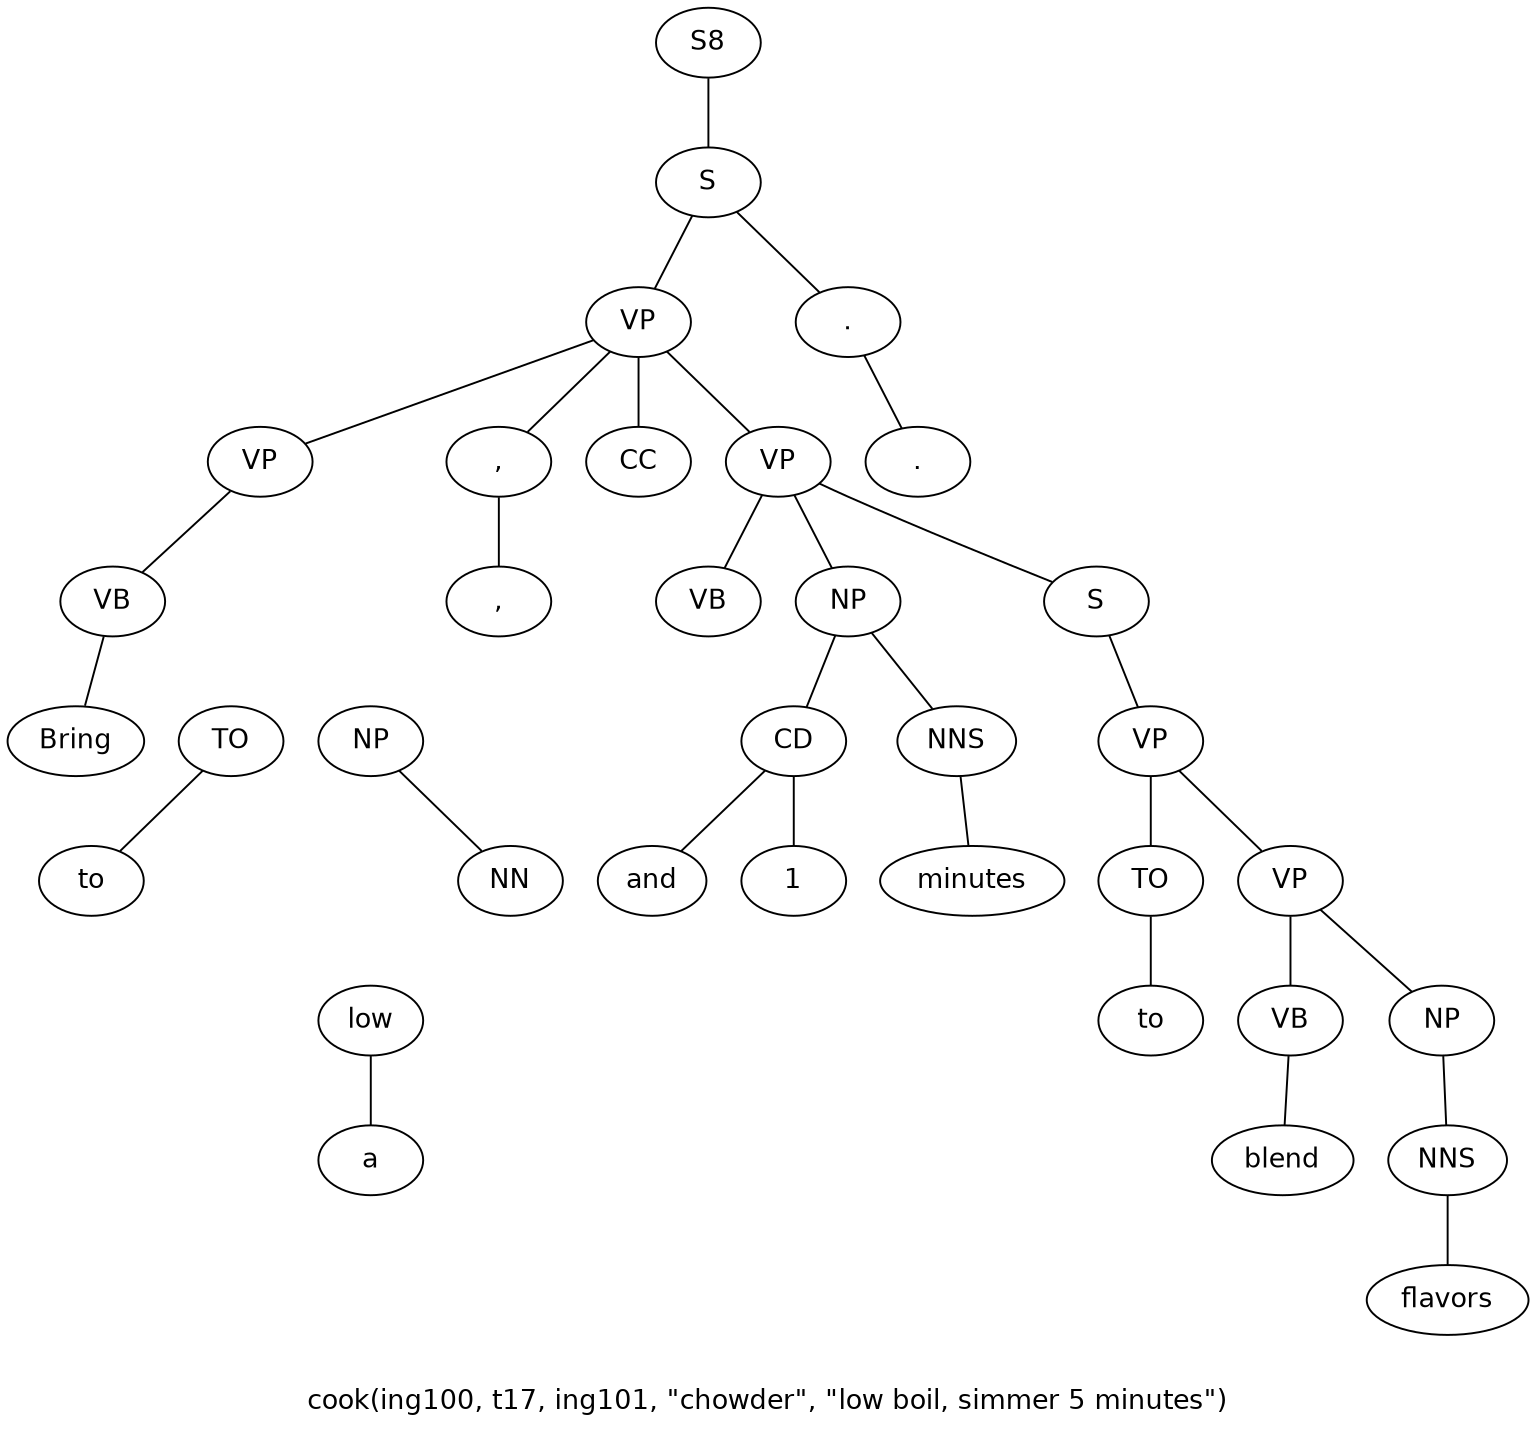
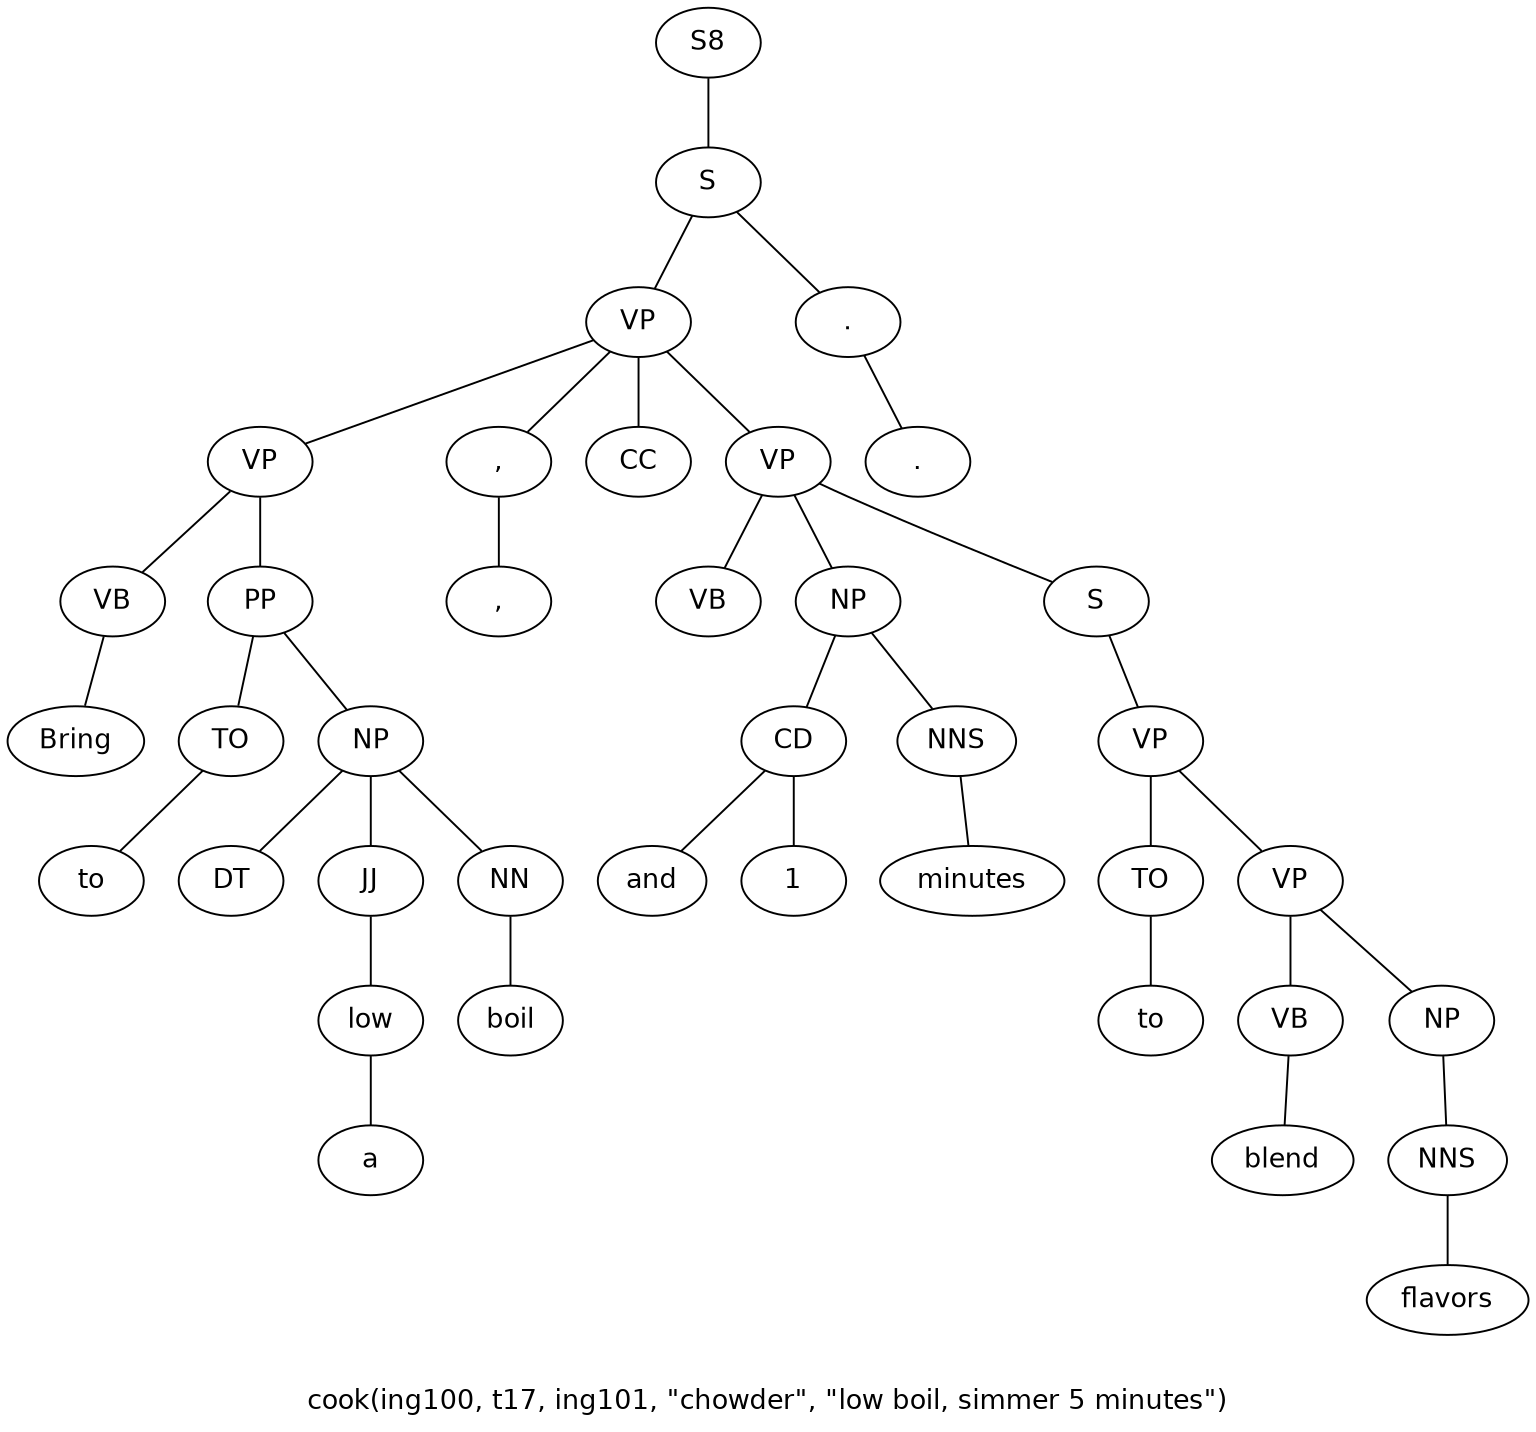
none -> (260, 601)
none -> (231, 881)
none -> (371, 881)
none -> (510, 1021)
